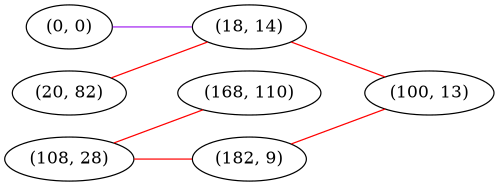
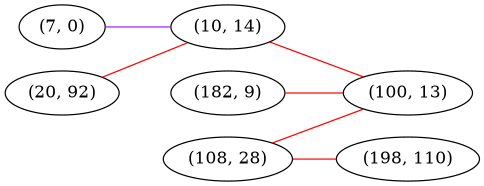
(69, 27) -> (62, 27)
(249, 27) -> (228, 27)
(69, 93) -> (62, 93)
(249, 93) -> (408, 159)
(163, 159) -> (318, 126)
